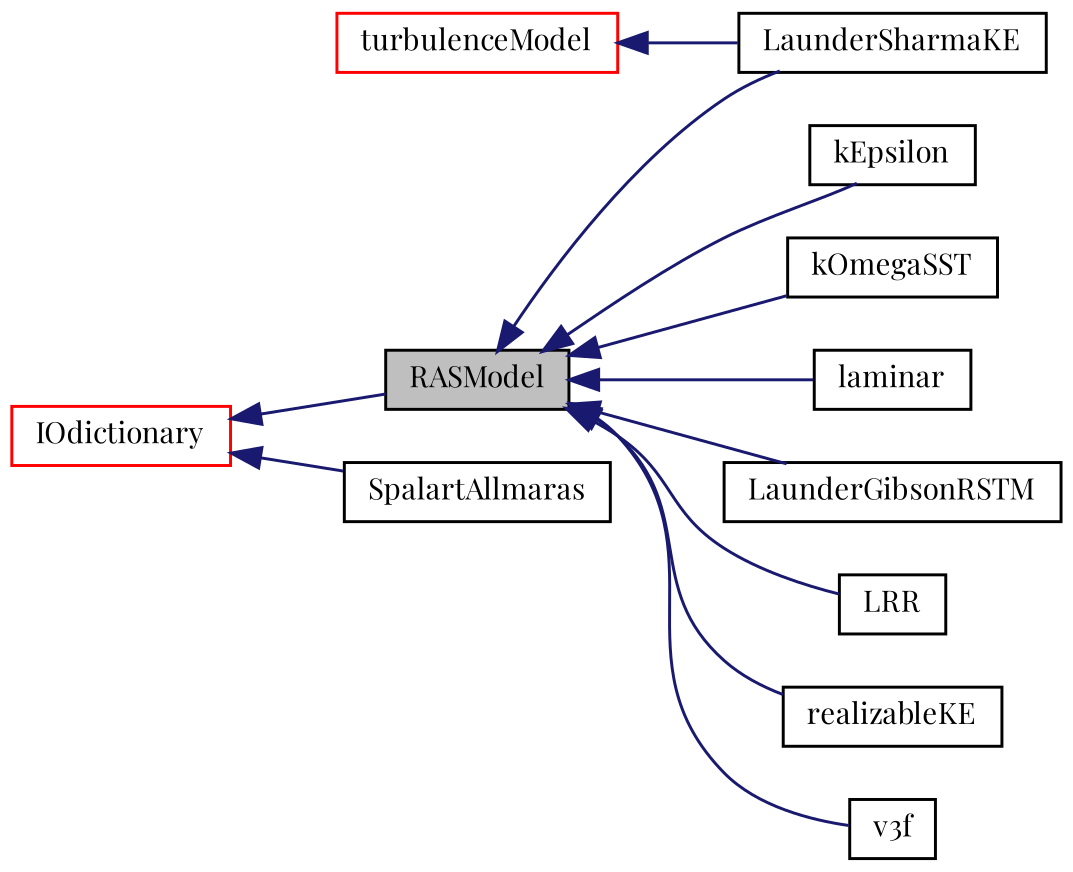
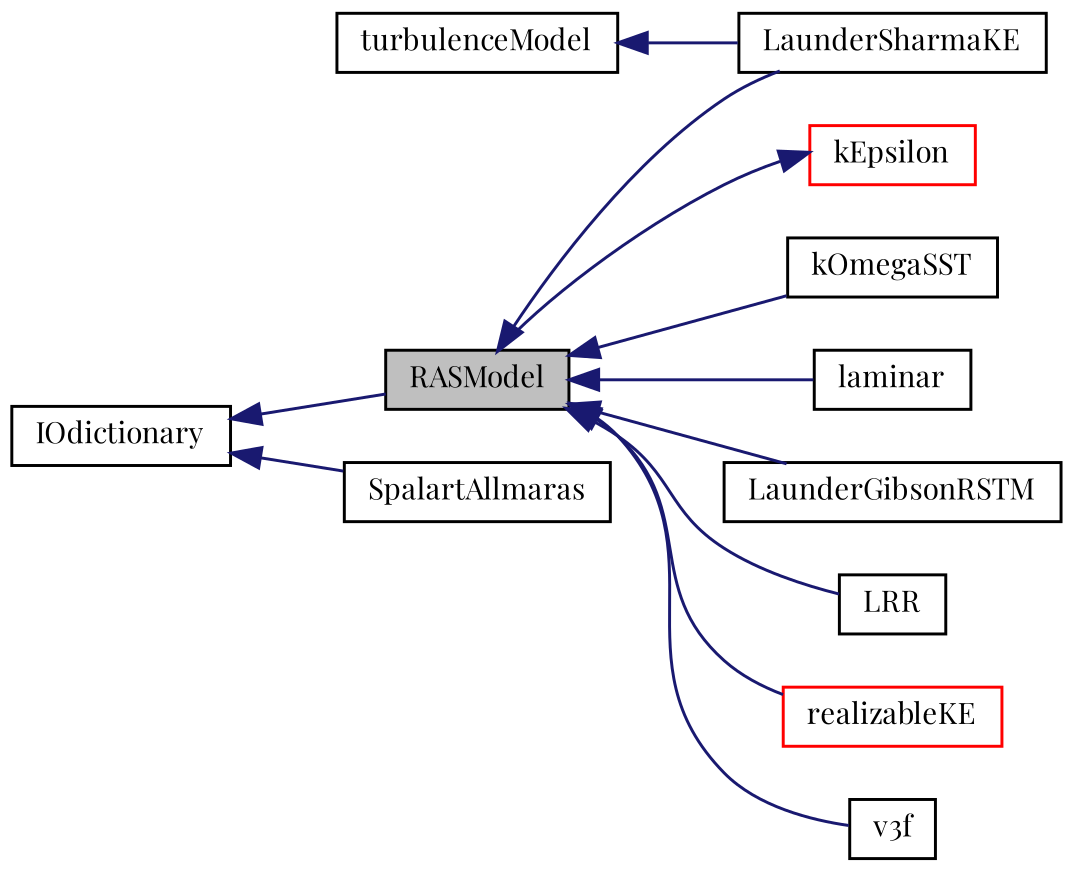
(477, 43) -> (477, 43)
(893, 155) -> (893, 155)
(706, 247) -> (629, 241)
(121, 436) -> (121, 436)
(893, 717) -> (893, 717)
